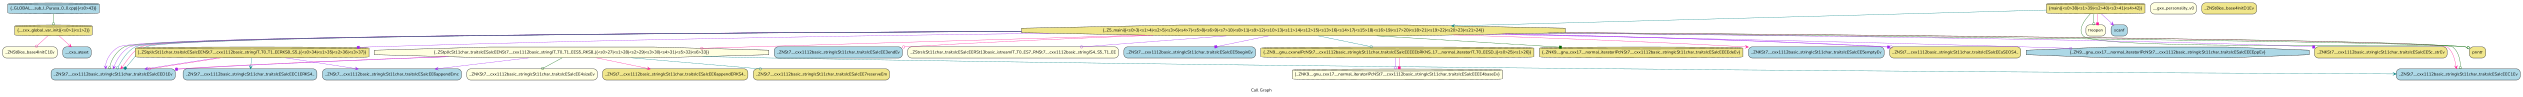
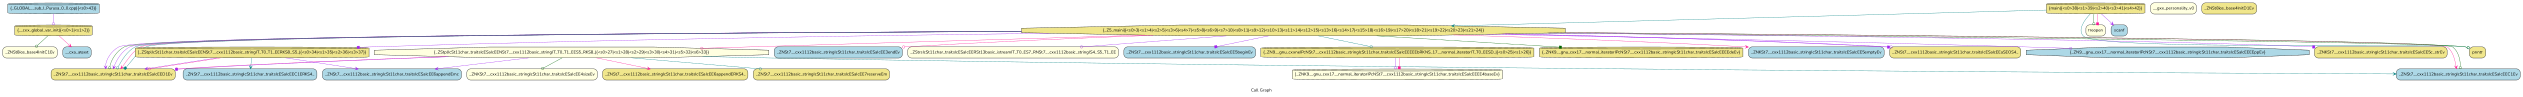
(53, 18) -> (53, 18)
(43, 41) -> (43, 41)
(2313, 45) -> (2313, 45)
(113, 74) -> (113, 74)
